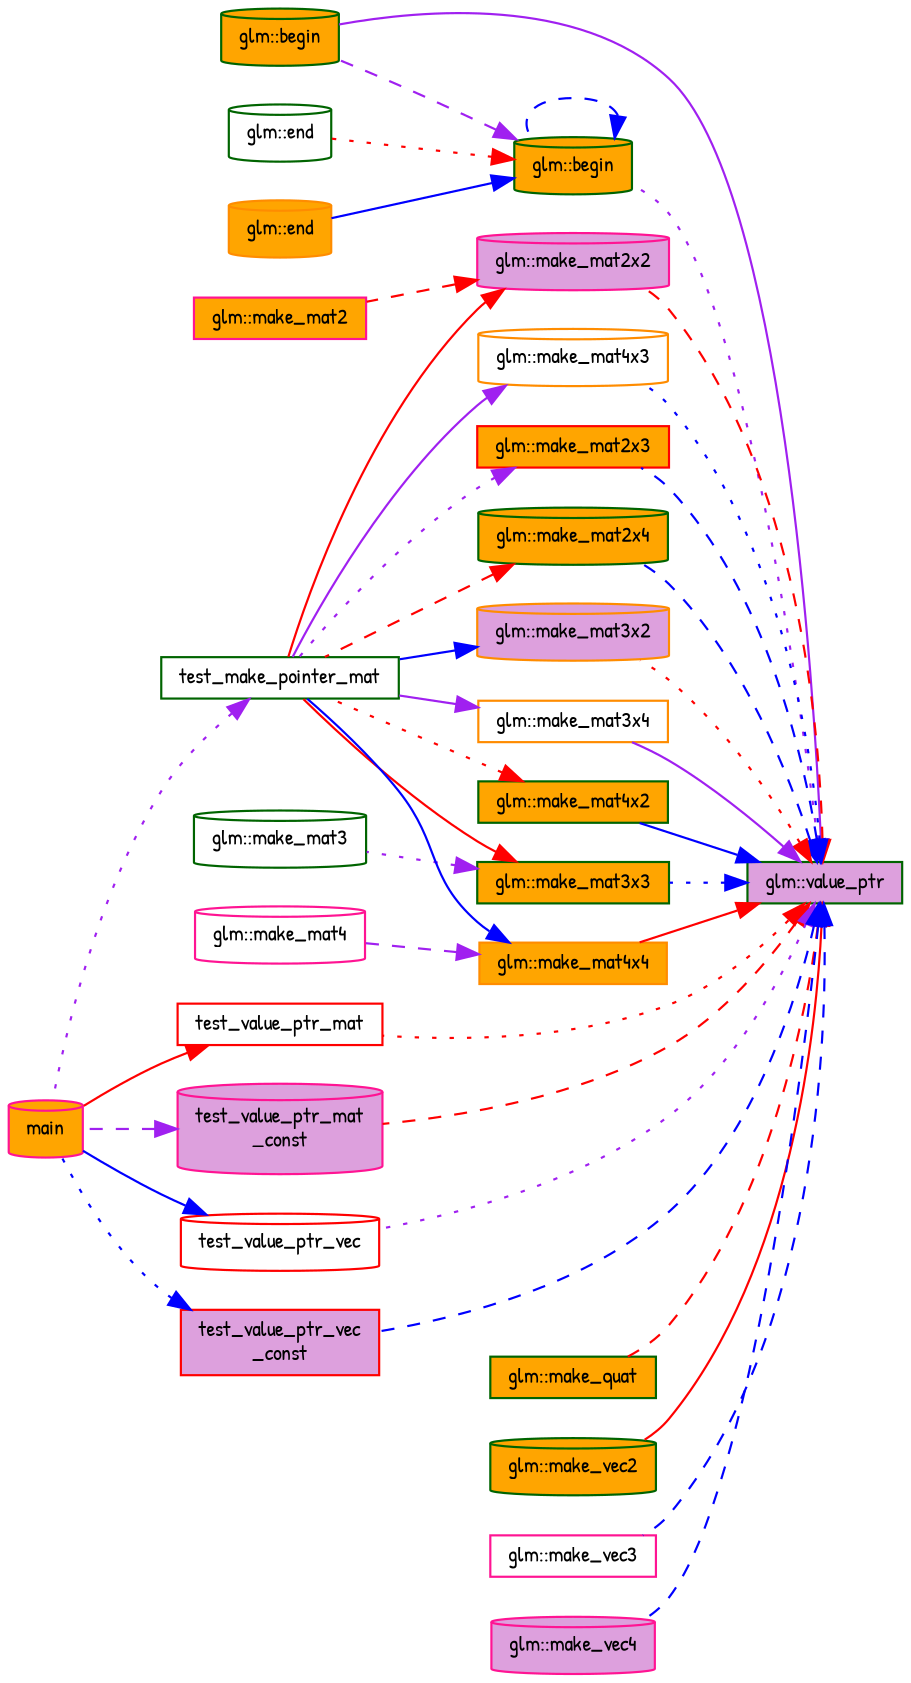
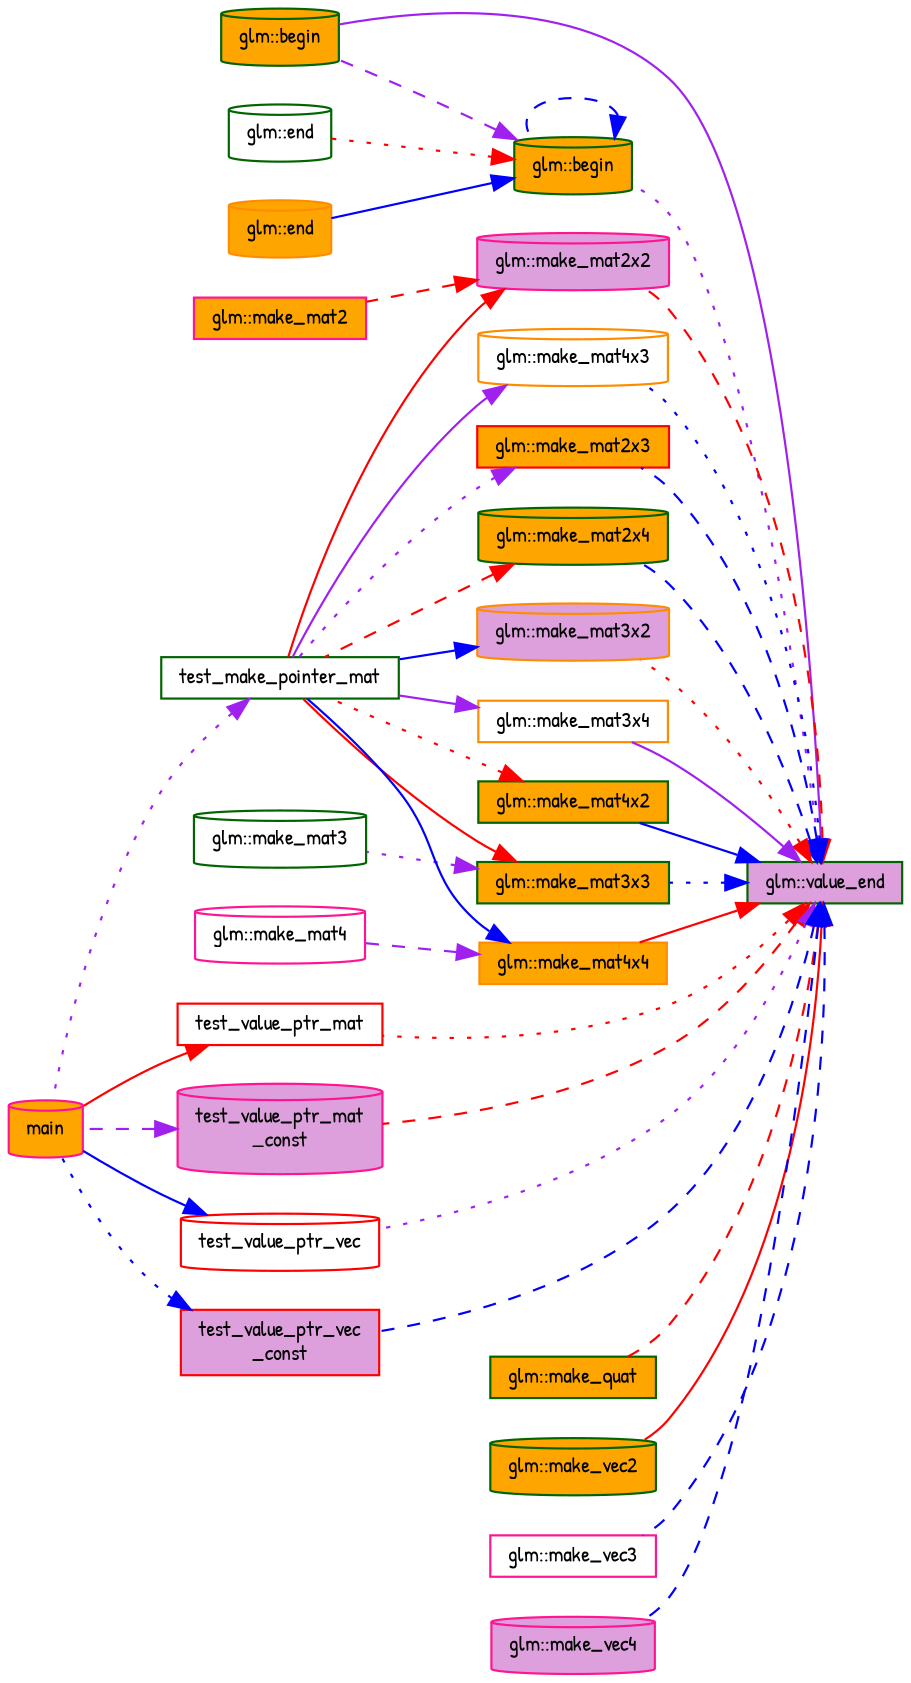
(825, 883) -> (825, 883)
